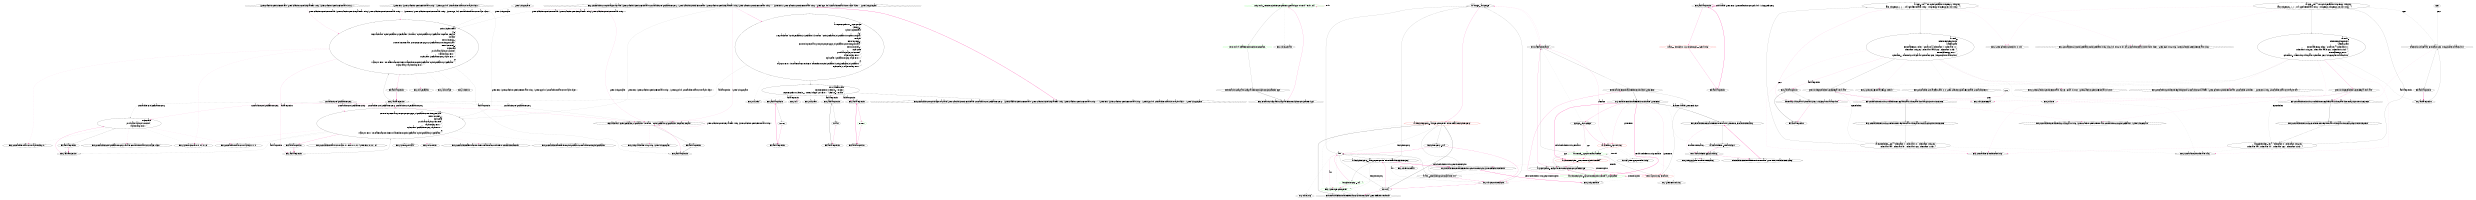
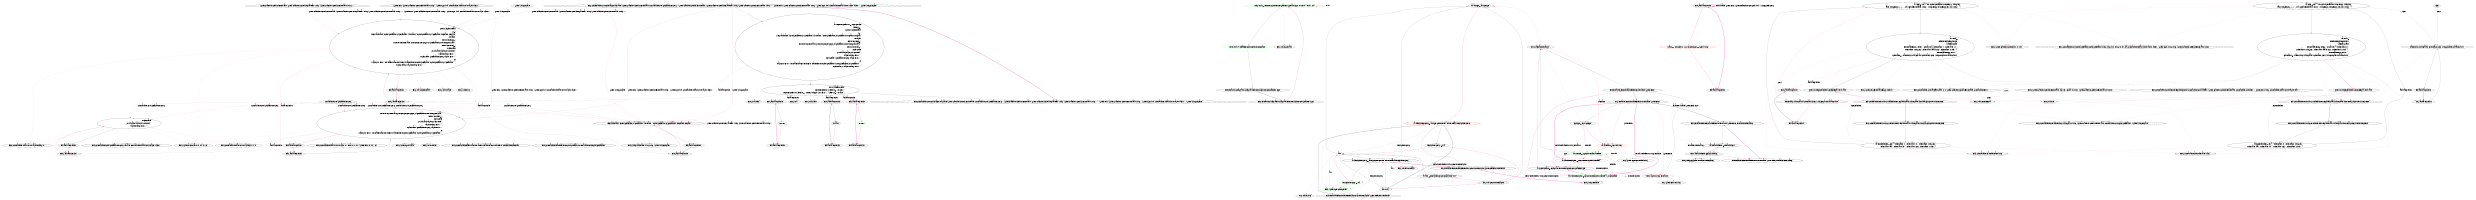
(421, 90) -> (421, 90)
(1588, 146) -> (1588, 146)
(1635, 161) -> (1635, 161)
